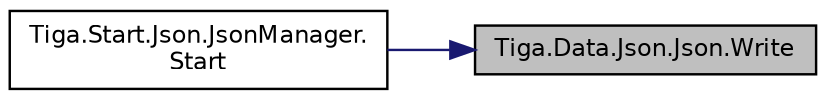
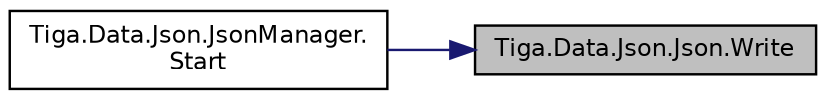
(199, 50) -> (199, 50)
